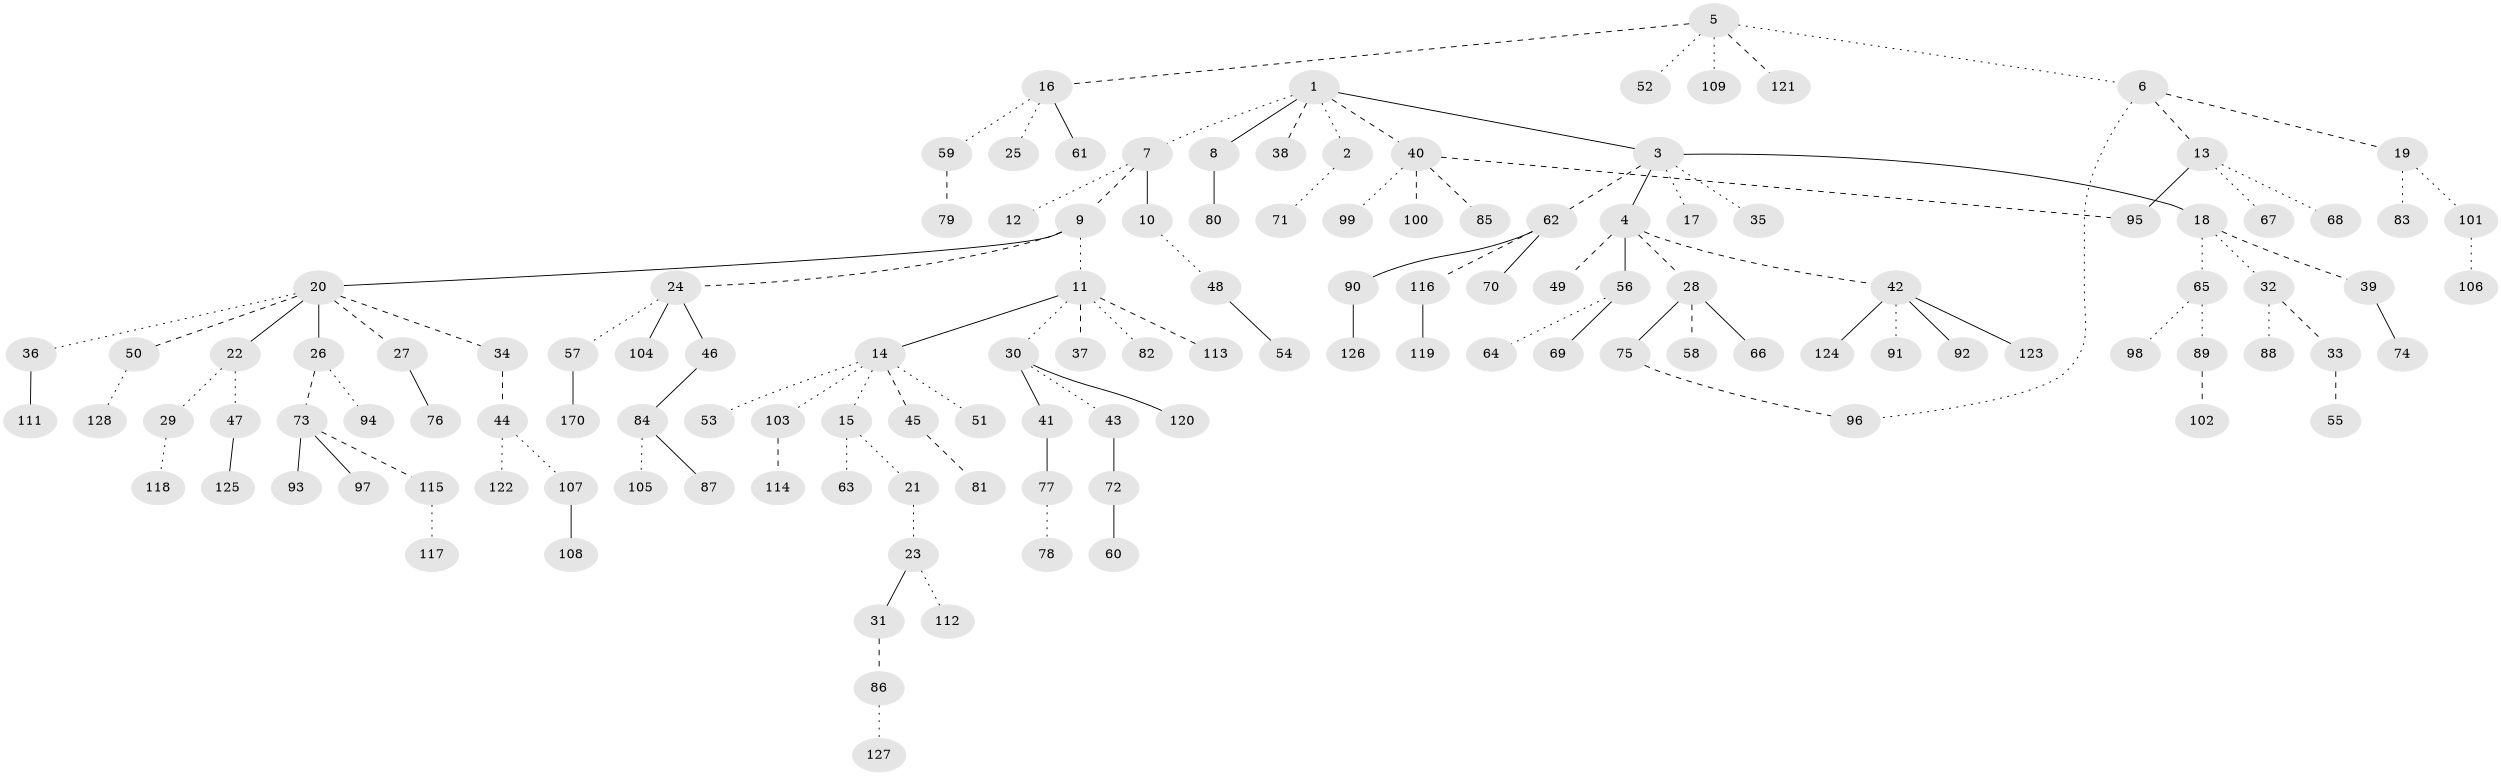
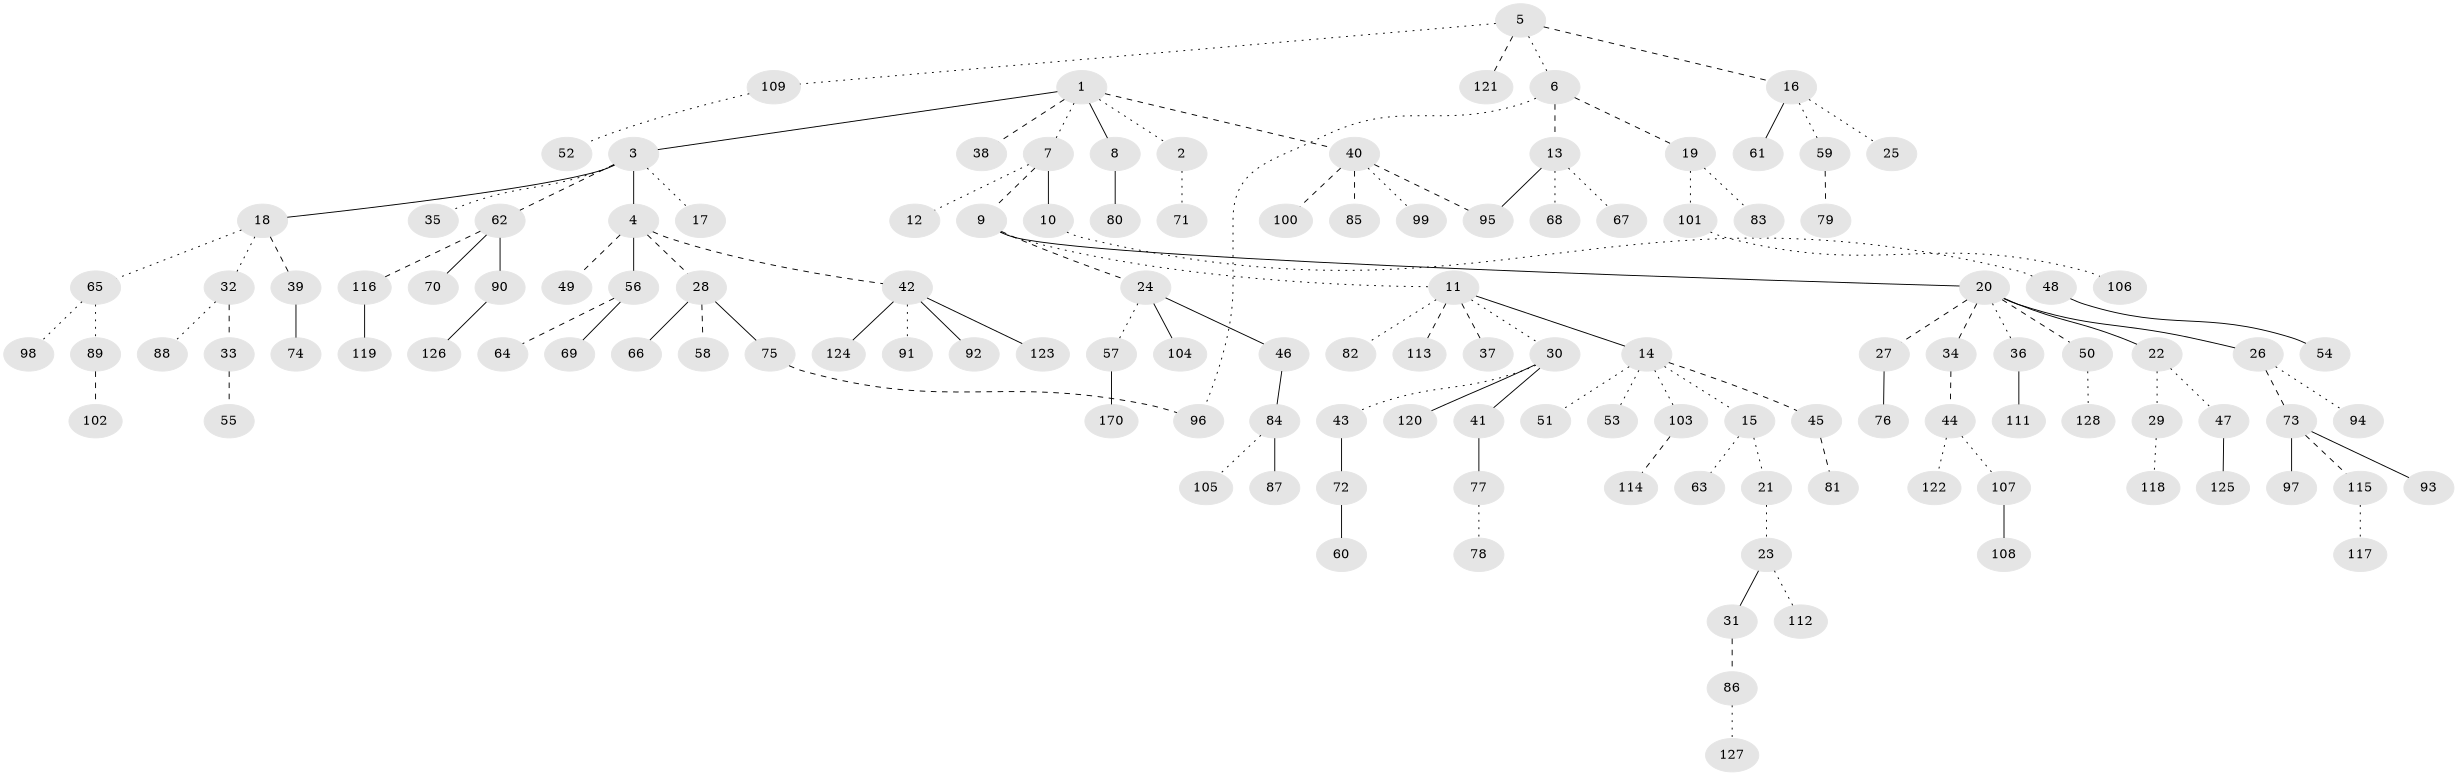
(1680, 54) -> (667, 115)
(1558, 321) -> (568, 321)
